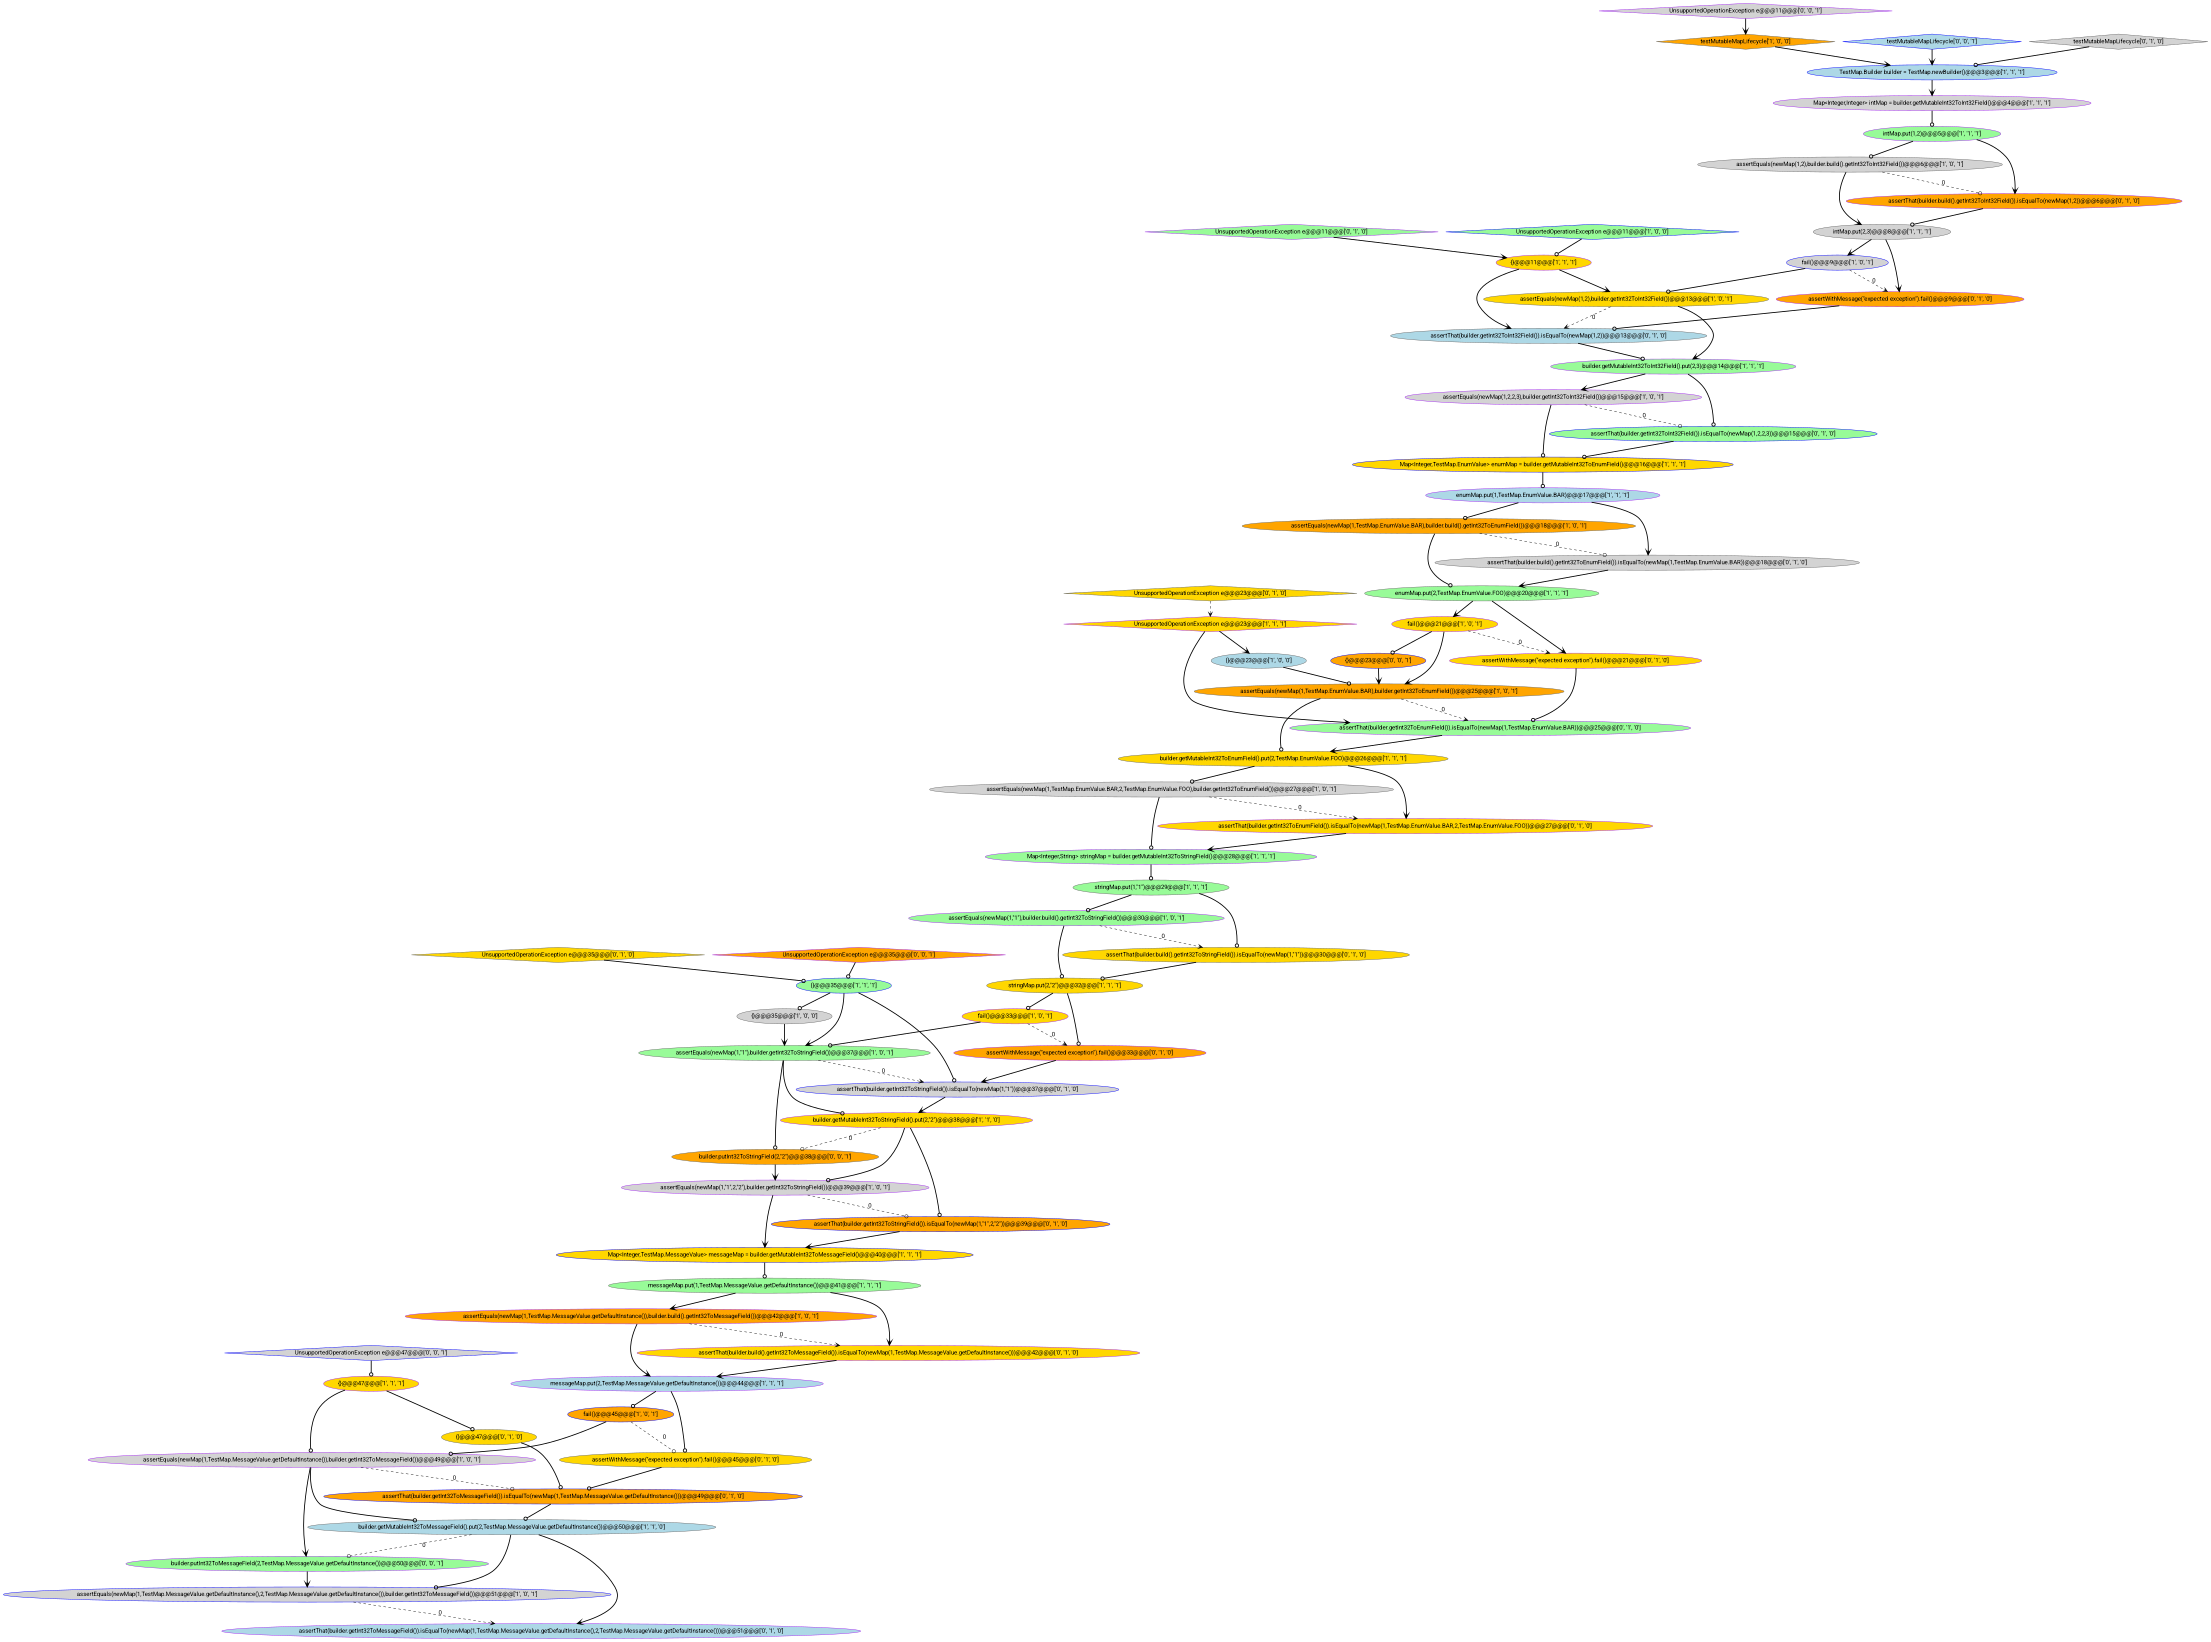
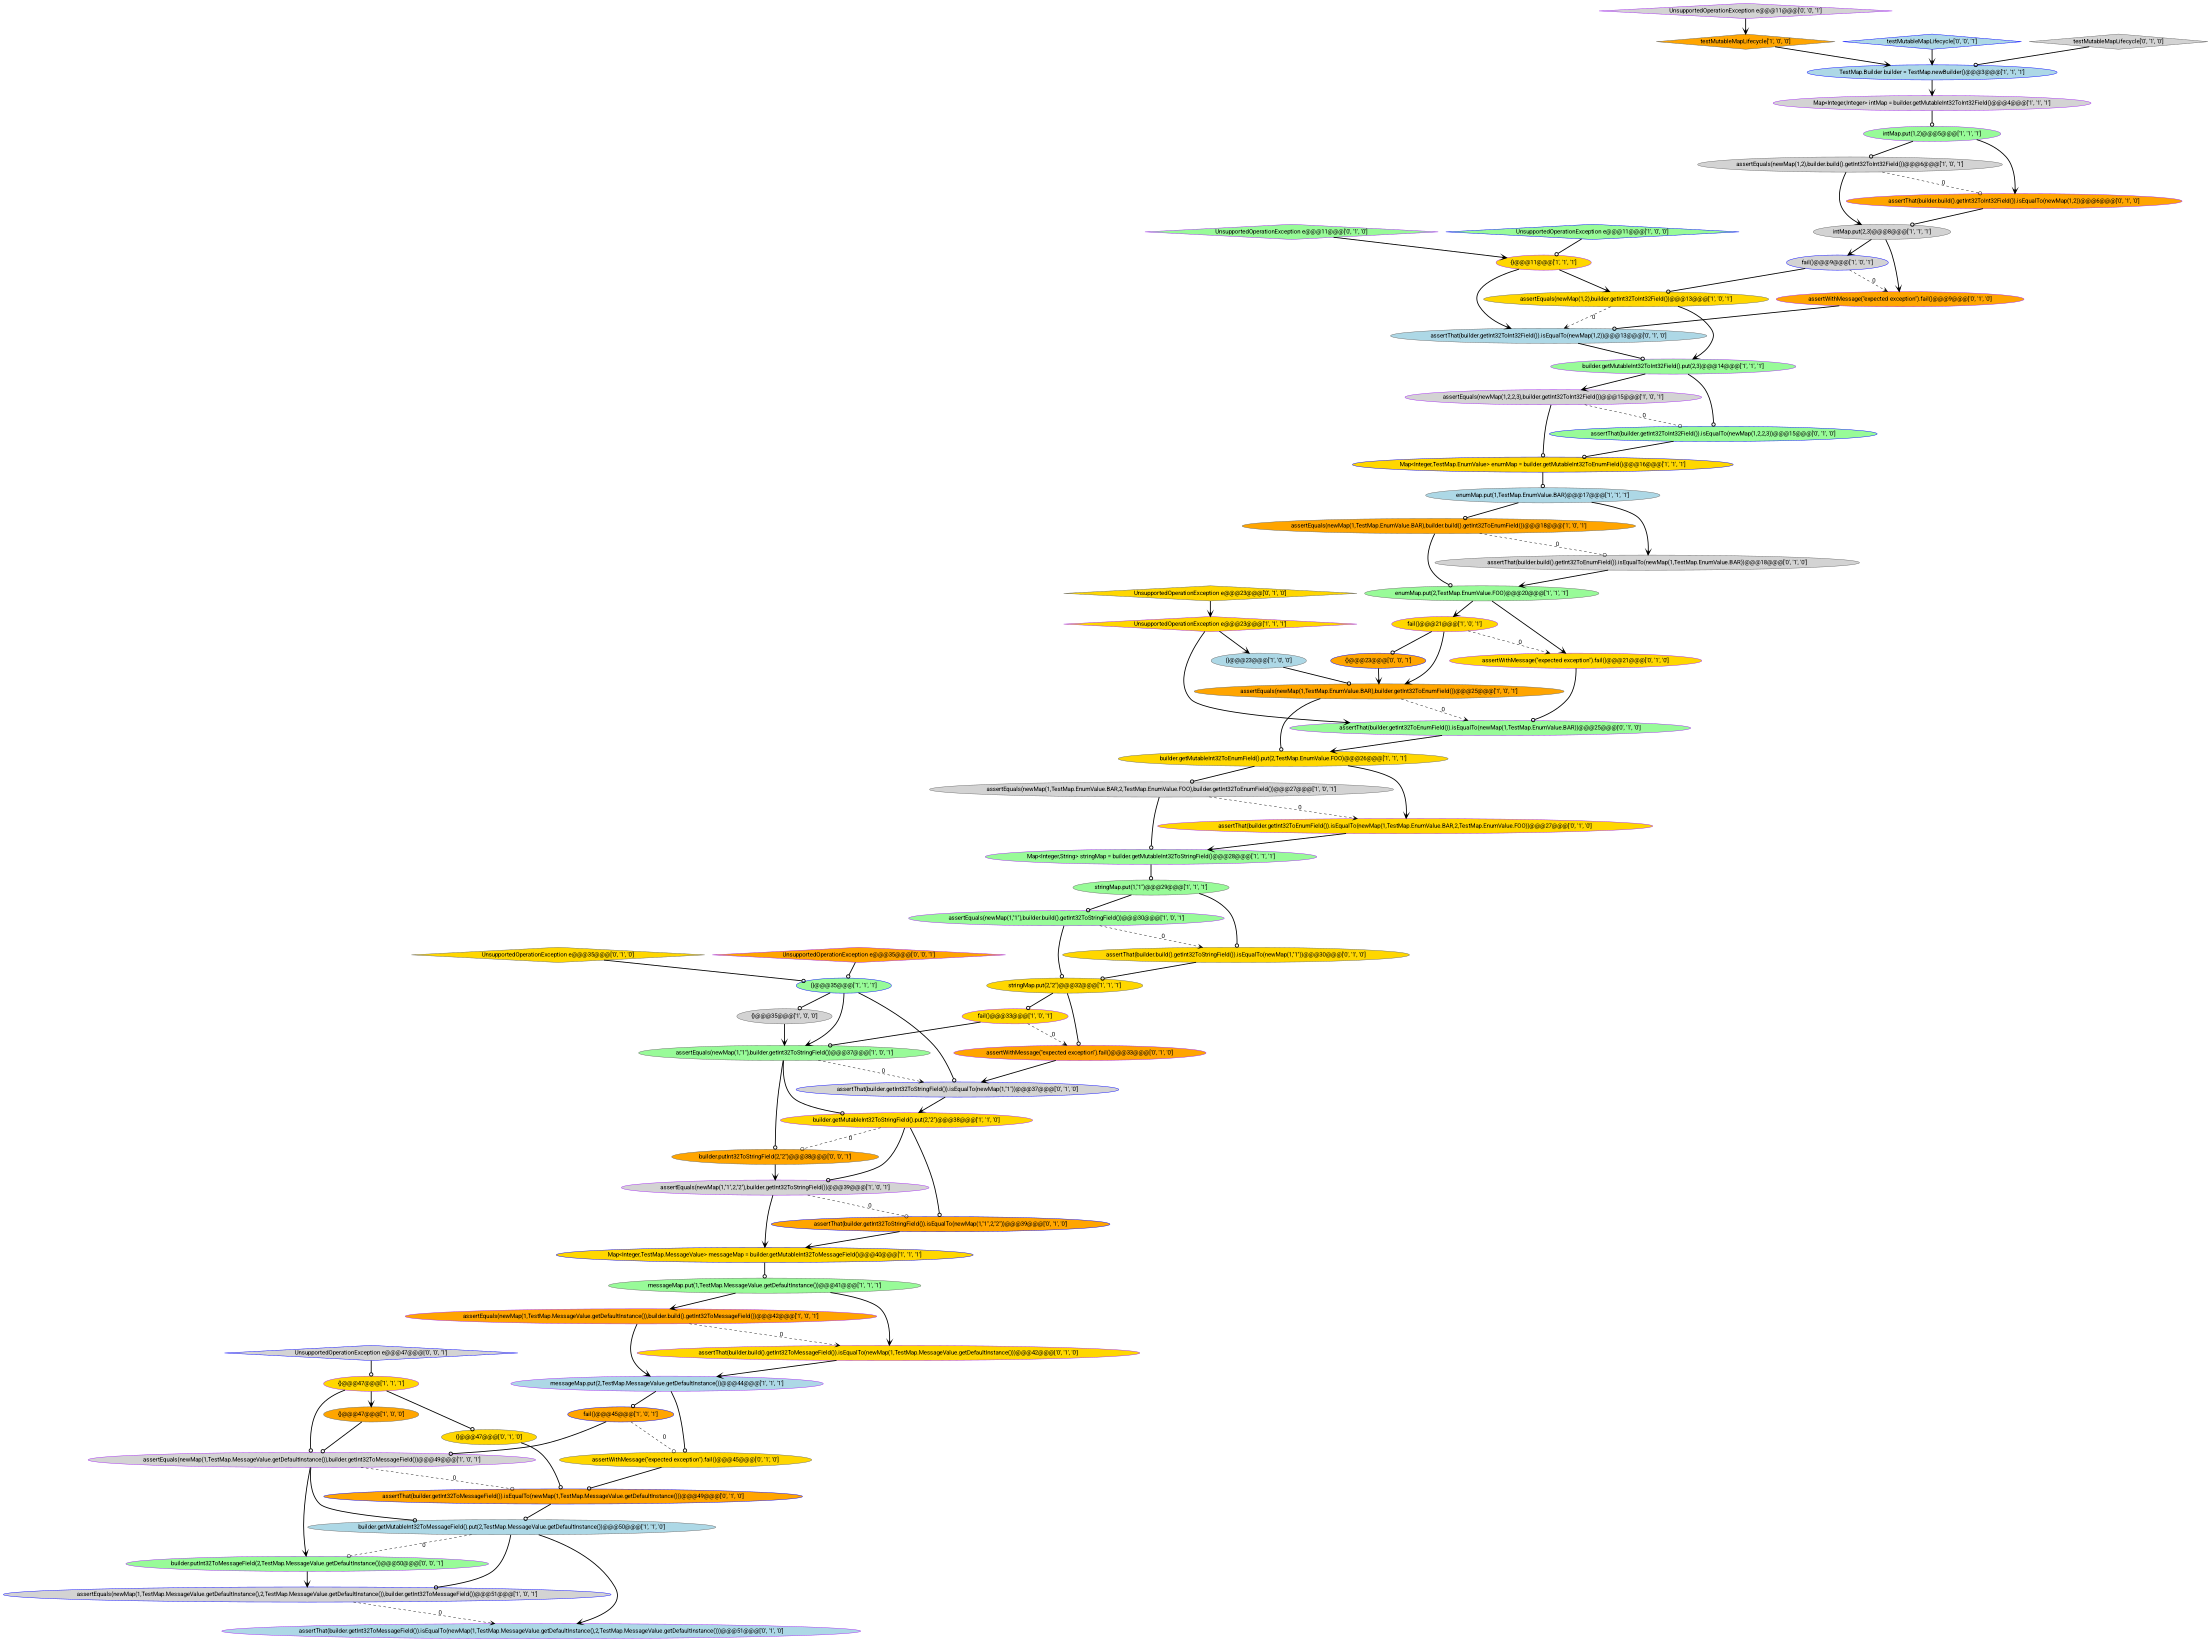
(1543, 495) -> (1543, 495)
(1210, 607) -> (1210, 607)
none -> (371, 1414)
